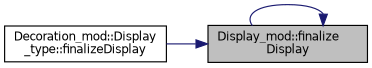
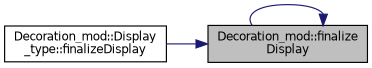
(288, 44) -> (288, 44)
